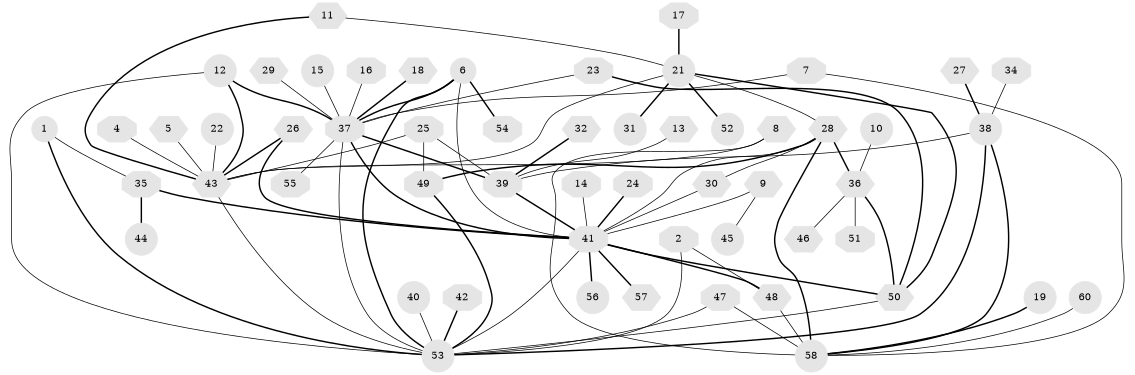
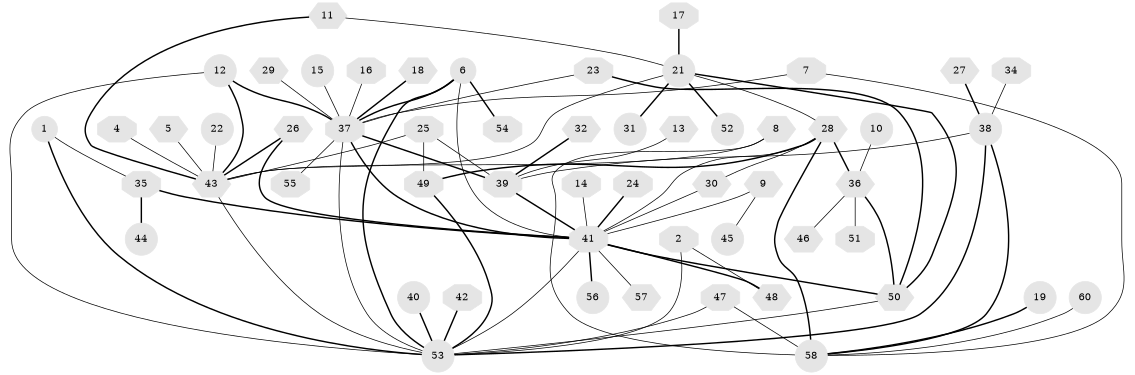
(615, 268) -> (615, 268)
(426, 327) -> (426, 327)
(792, 327) -> none
